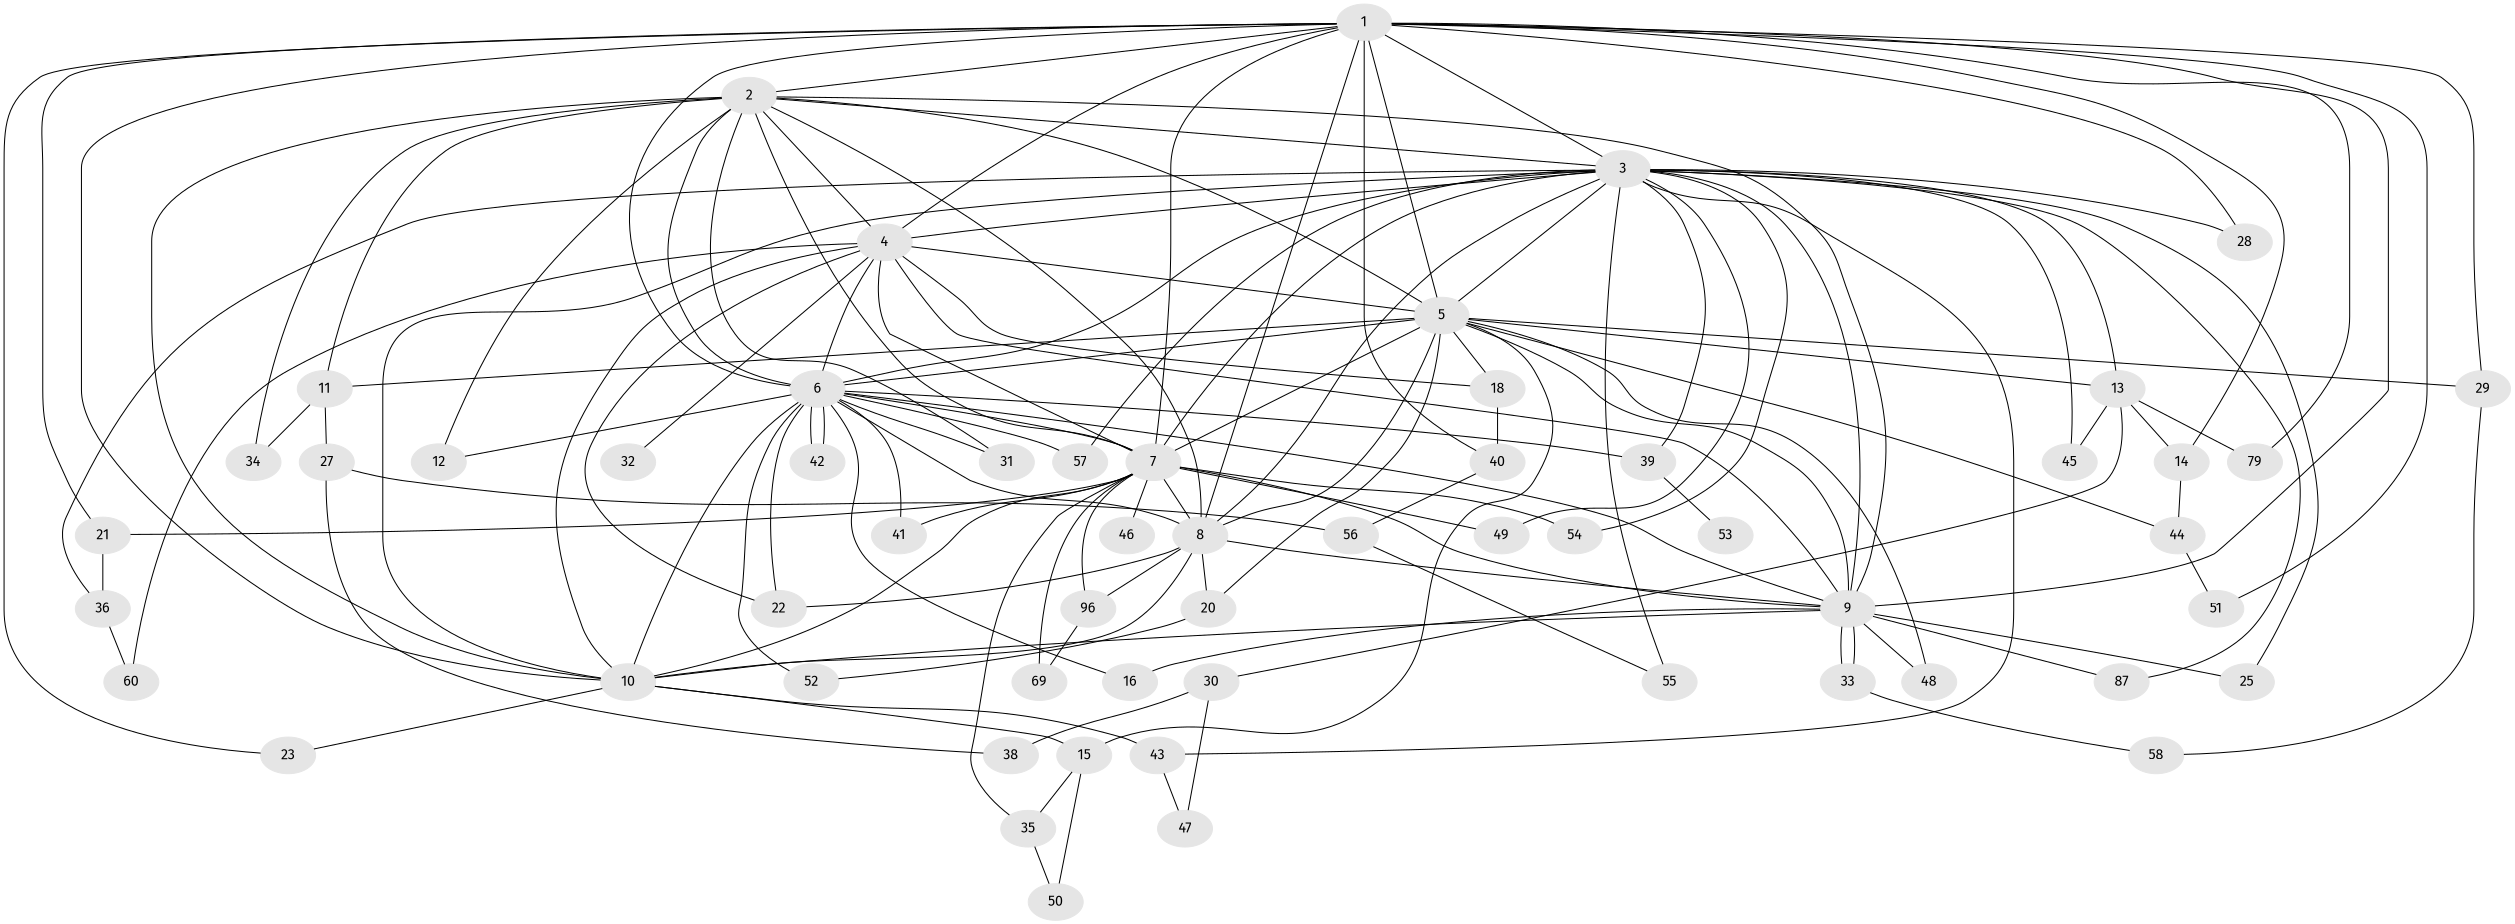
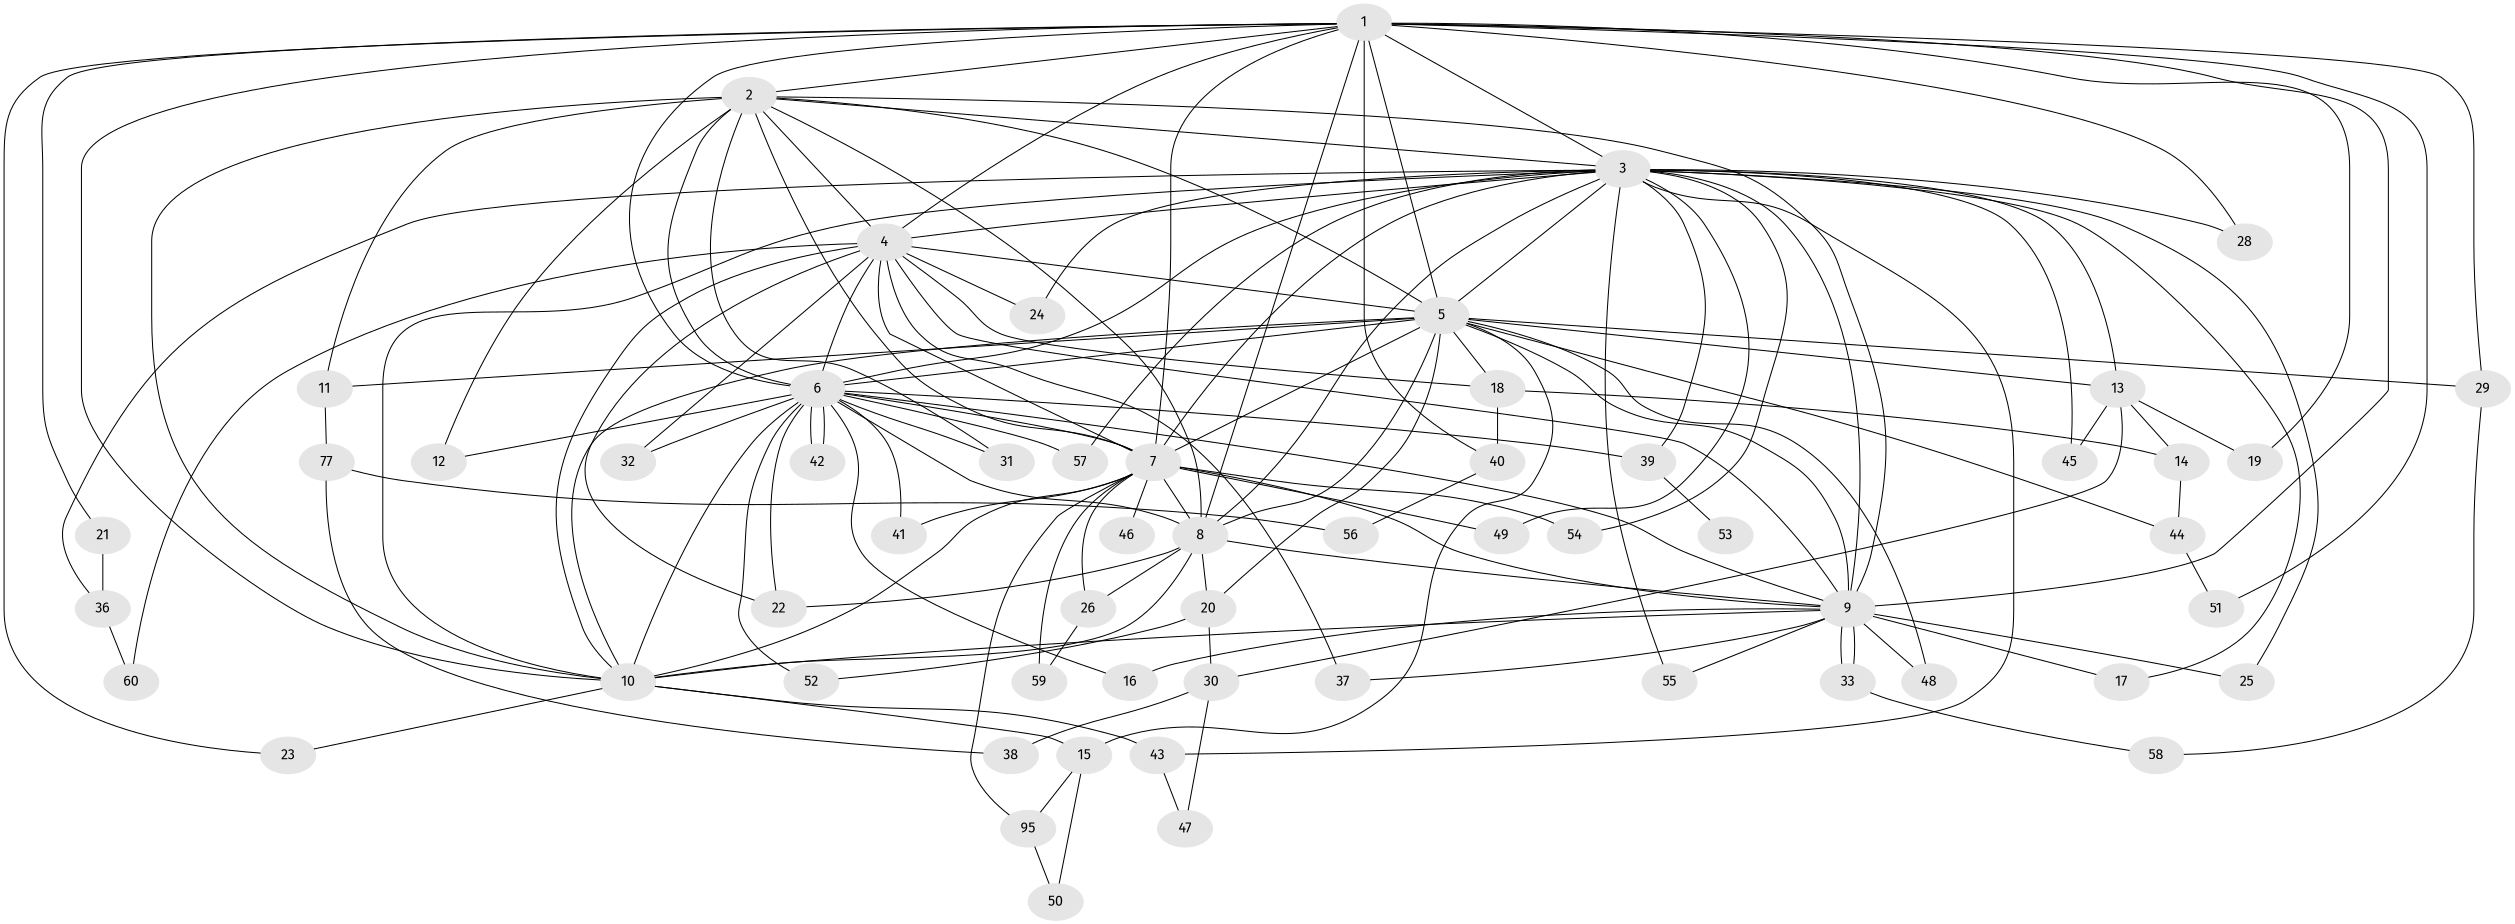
(1979, 77) -> (1842, 412)
none -> (1037, 316)
none -> (799, 367)
none -> (722, 424)
(253, 462) -> none
(327, 462) -> (327, 462)
(2255, 462) -> (2255, 462)
(634, 524) -> none
(1088, 609) -> (1088, 609)
(1510, 609) -> (1759, 645)
none -> (1210, 646)
(1039, 682) -> (1039, 682)
none -> (1343, 682)
(2122, 682) -> (2122, 682)
(1028, 829) -> (1028, 829)
